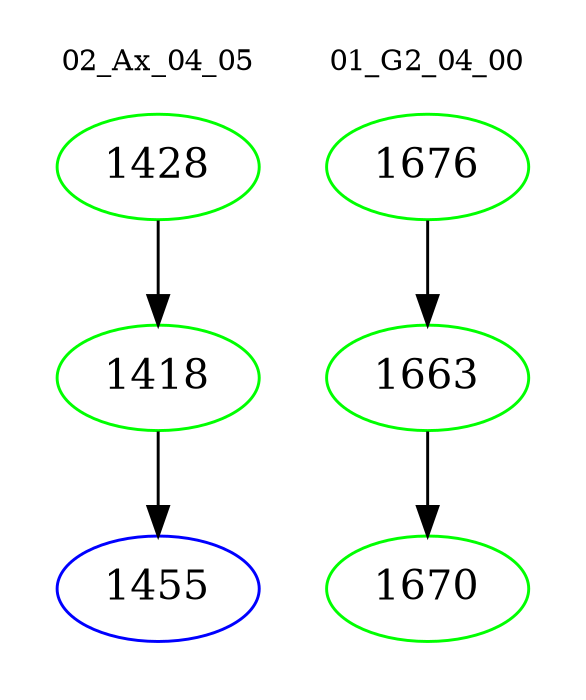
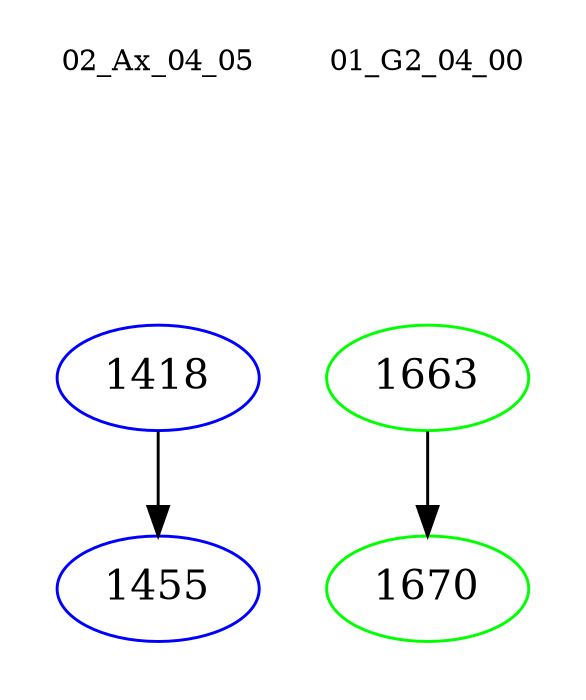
(158, 167) -> none
(428, 167) -> none
(158, 378) -> (158, 378)
